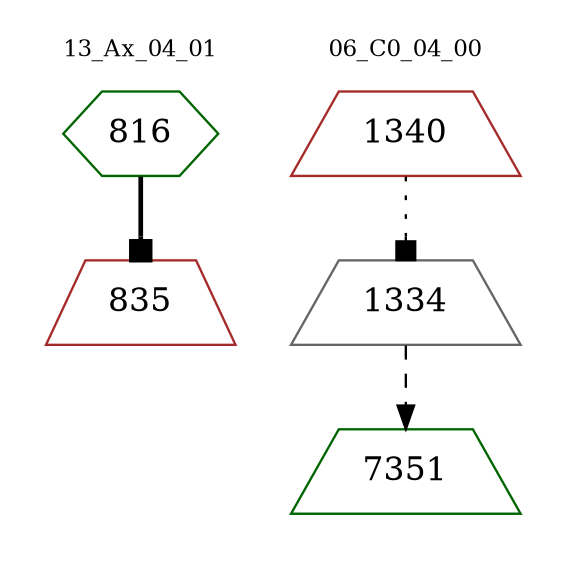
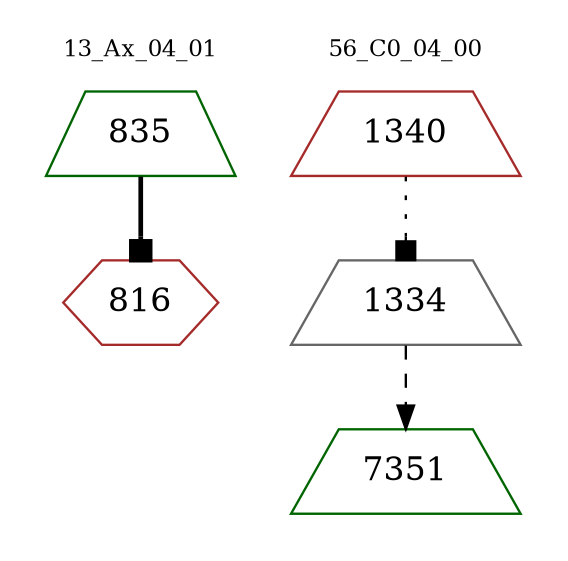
(406, 50) -> (406, 50)
(141, 134) -> (141, 303)
(141, 207) -> (141, 207)
(141, 303) -> (141, 134)
